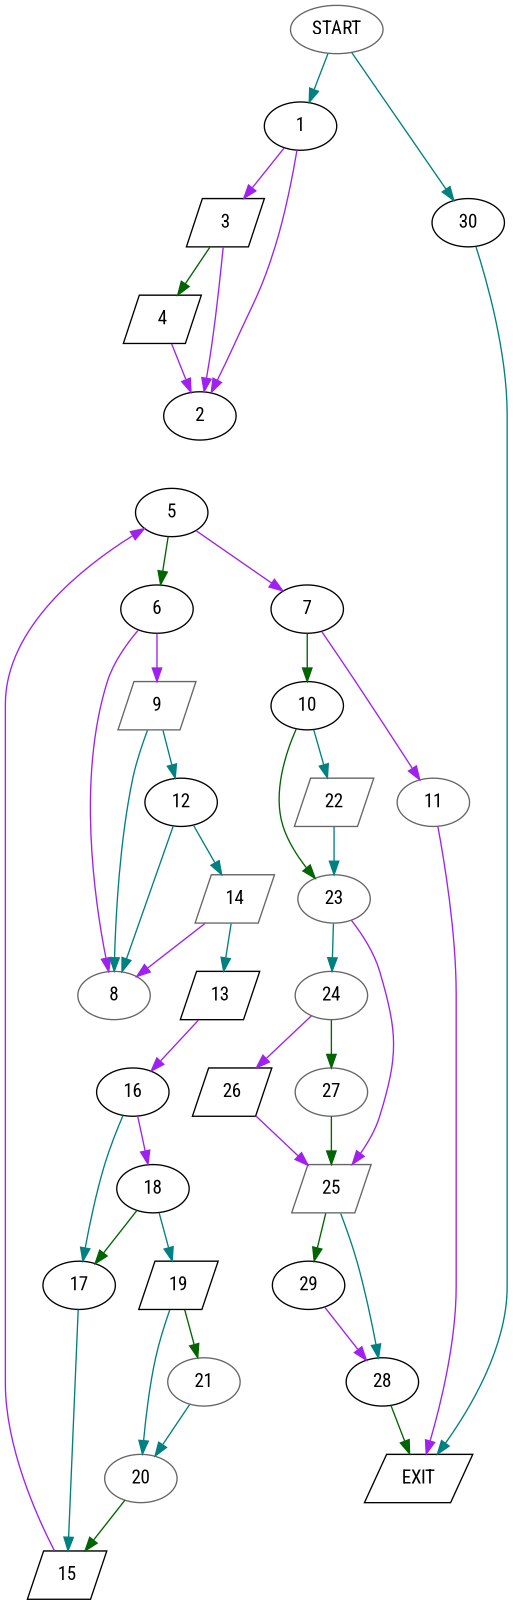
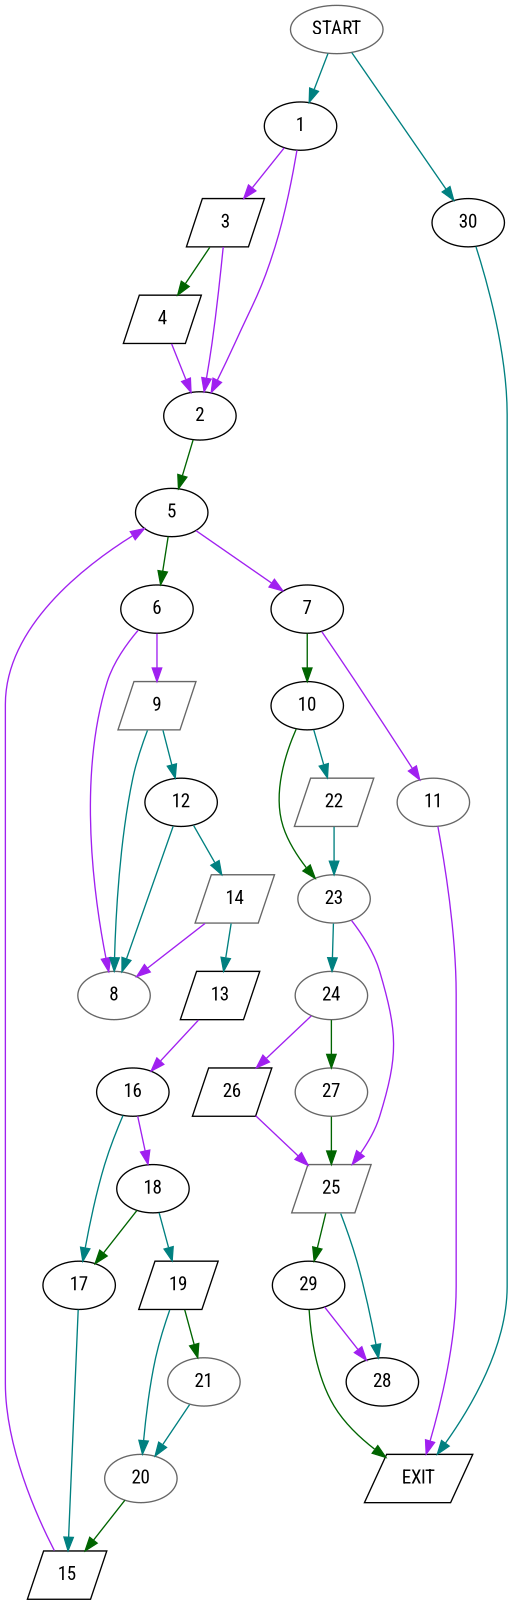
none -> (188, 458)
(398, 1423) -> (325, 1388)
